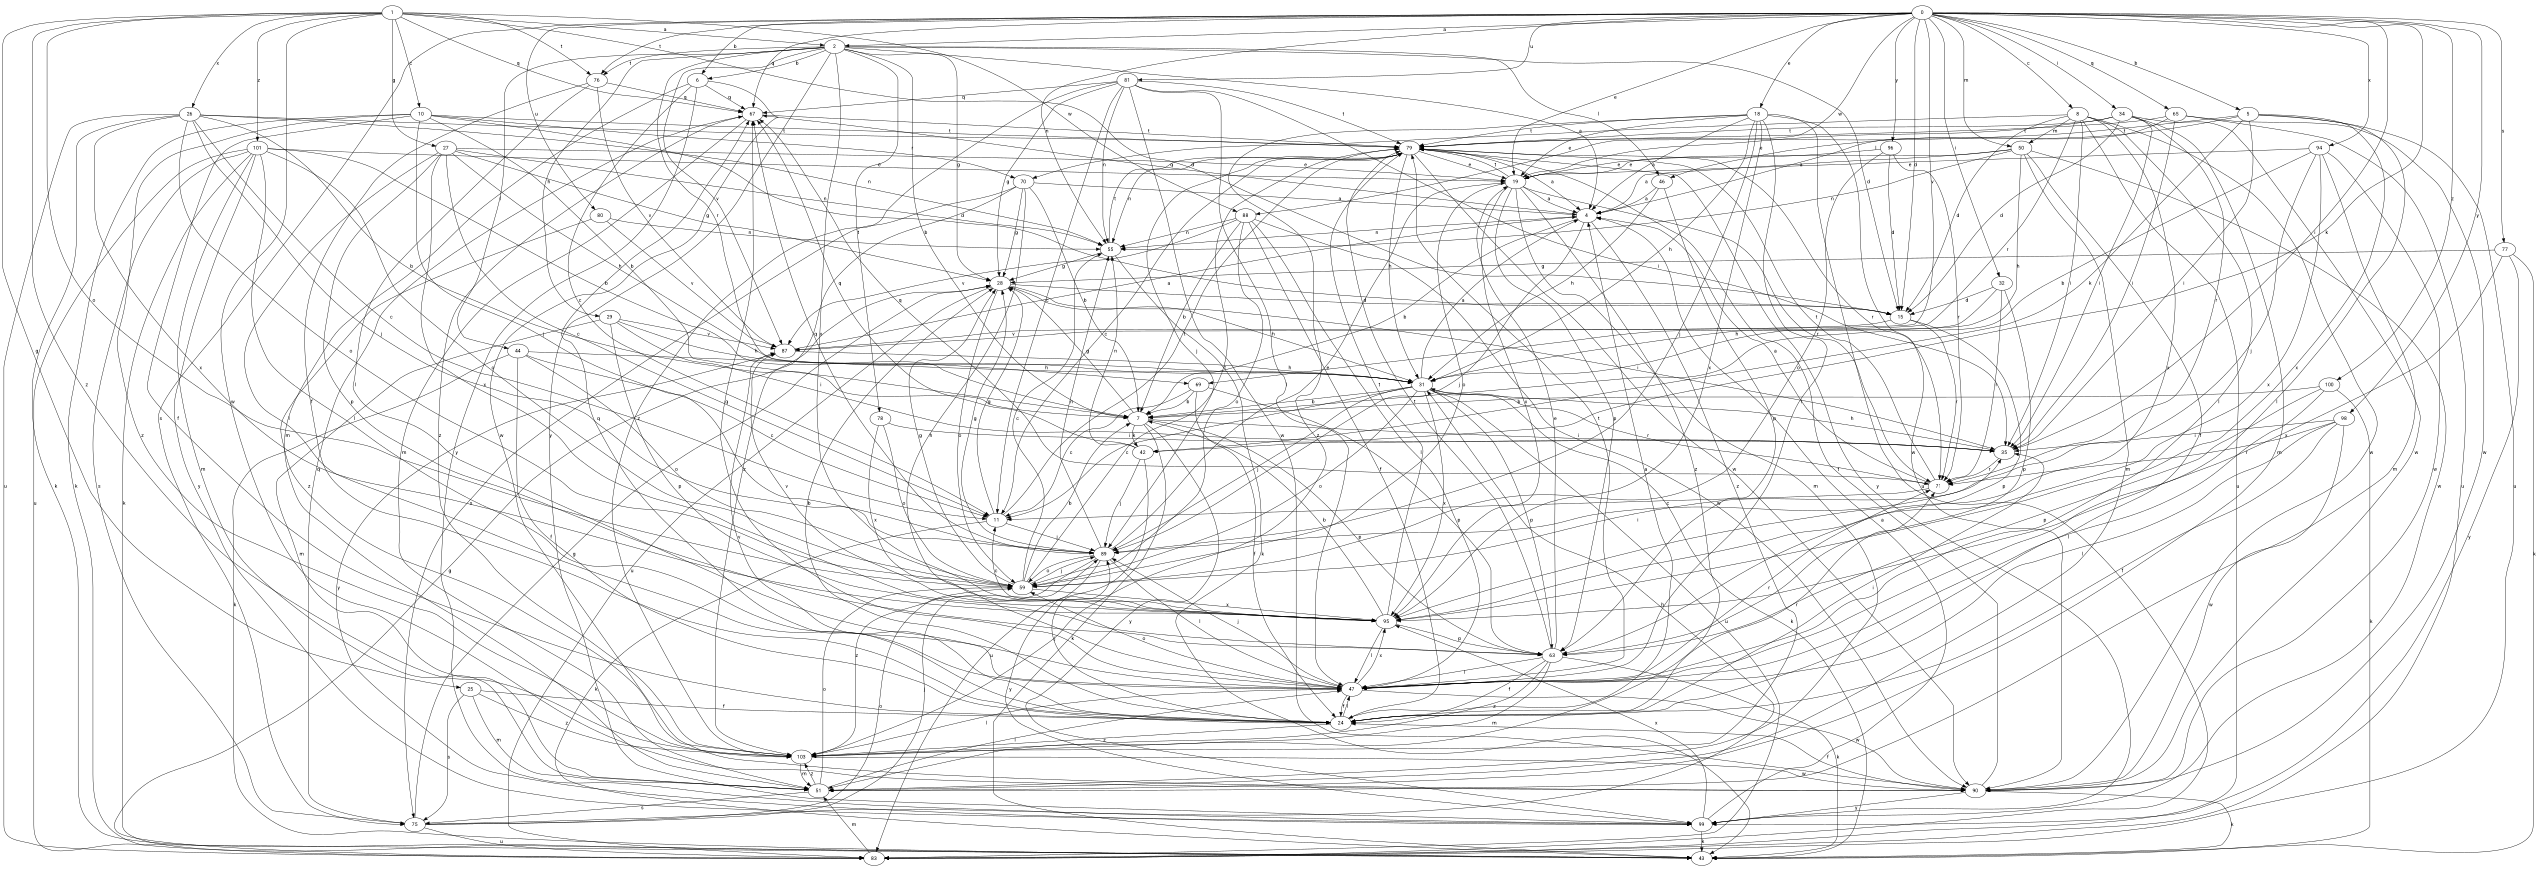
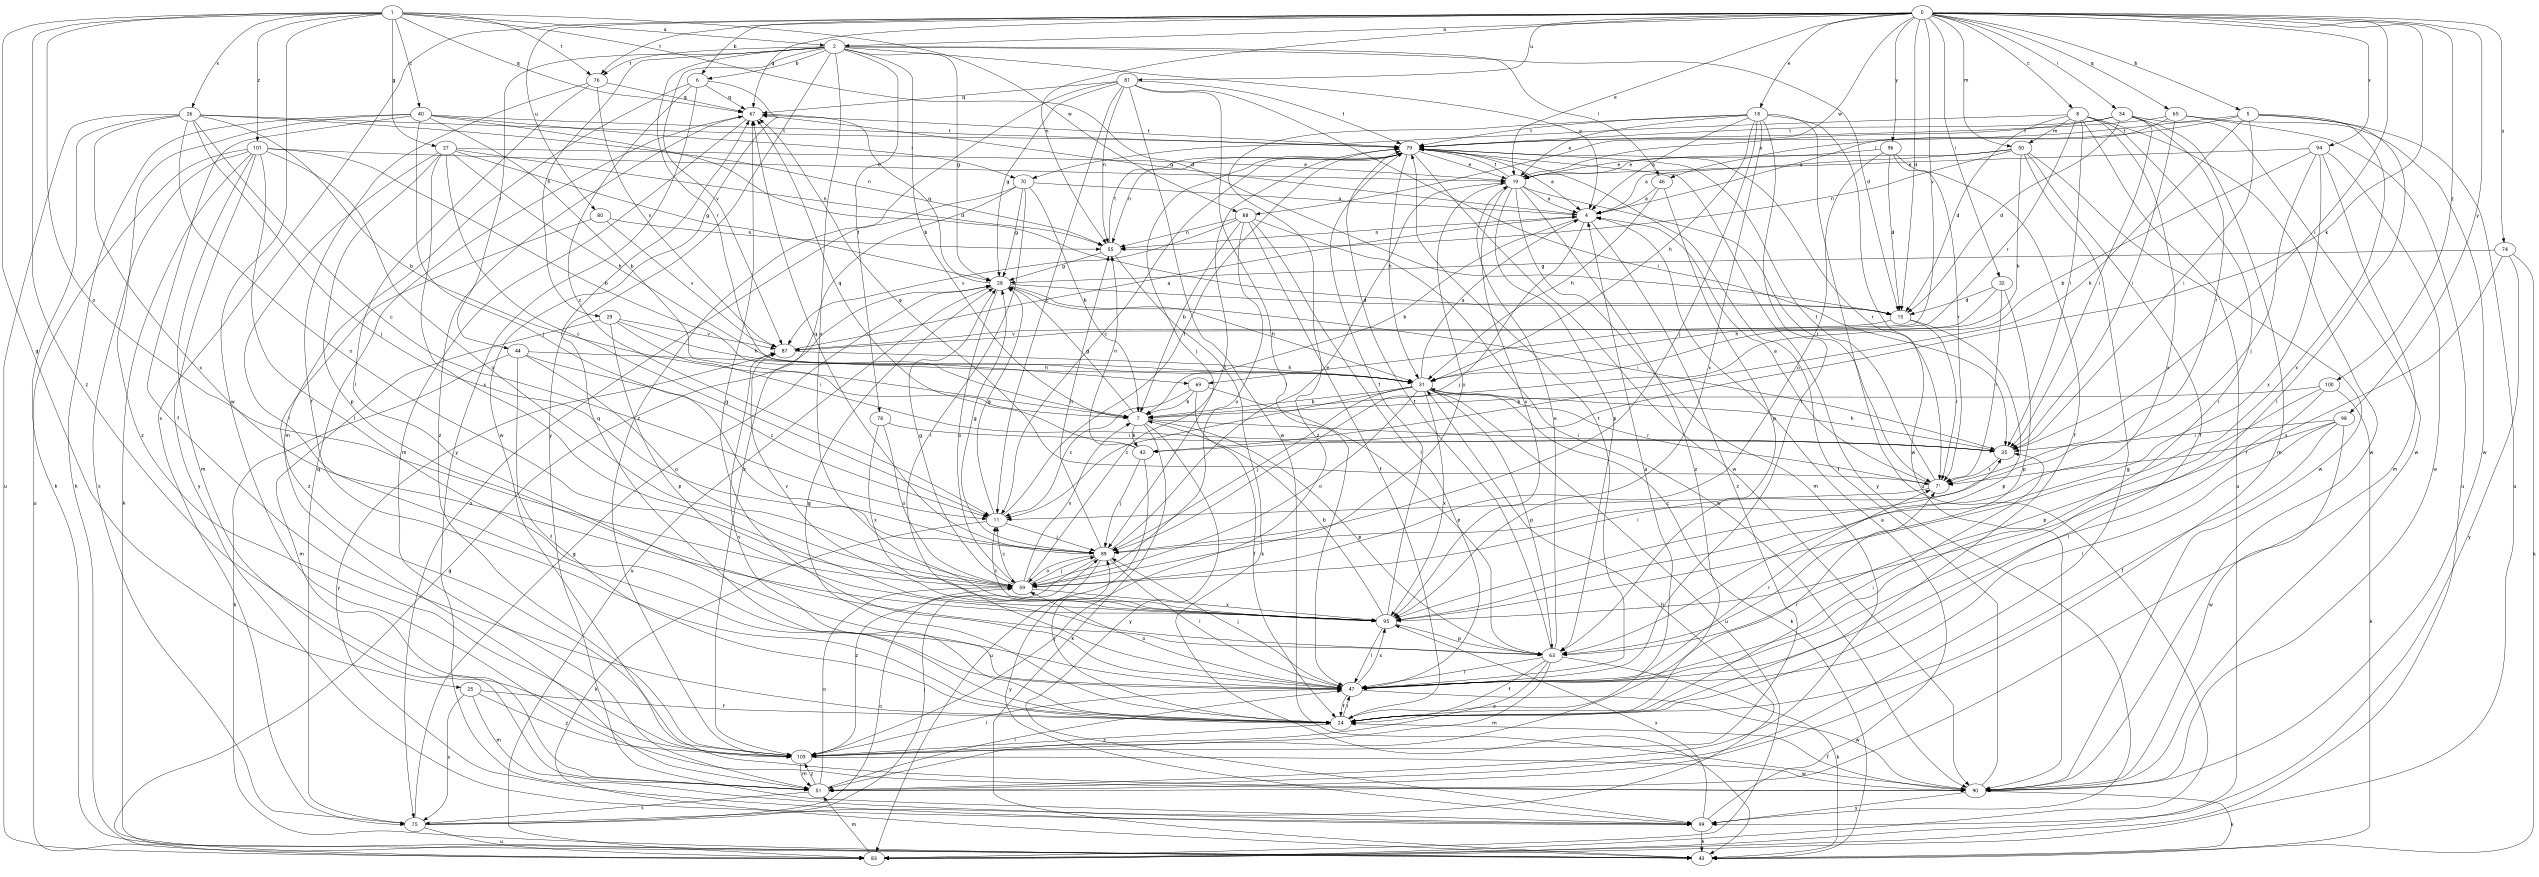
(421, 114) -> (421, 114)
none -> (895, 176)
(2505, 250) -> (2505, 250)
(1015, 416) -> (1002, 559)
(931, 436) -> (931, 436)
(2128, 469) -> (2128, 469)
(809, 503) -> (809, 503)
(1070, 503) -> (1070, 503)
none -> (1941, 569)
(2382, 619) -> (2321, 465)
